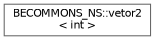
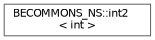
(77, 20) -> (77, 20)
